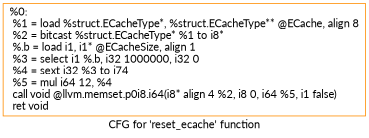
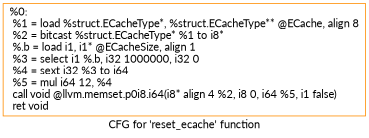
(69, 71) -> (69, 71)
